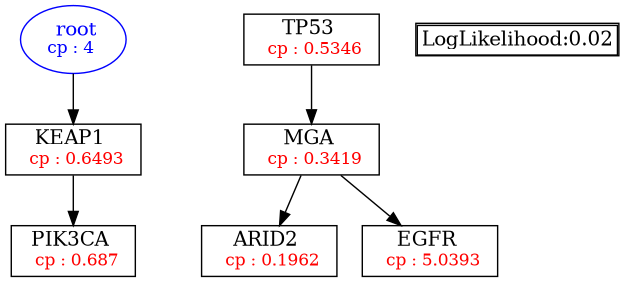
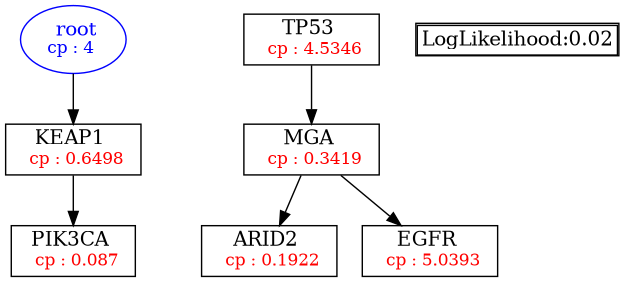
(315, 49) -> (315, 49)
(77, 159) -> (77, 159)
(77, 260) -> (77, 260)
(273, 260) -> (273, 260)
